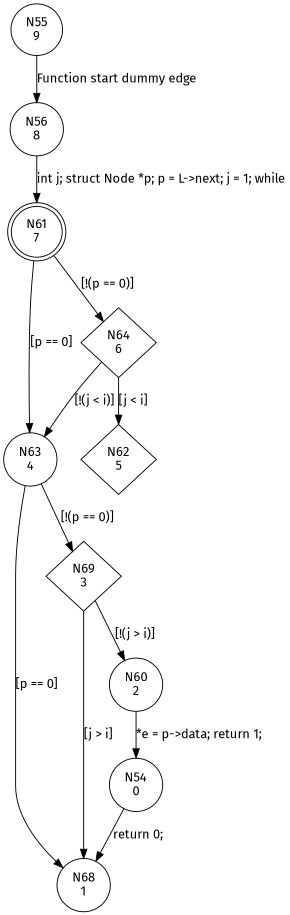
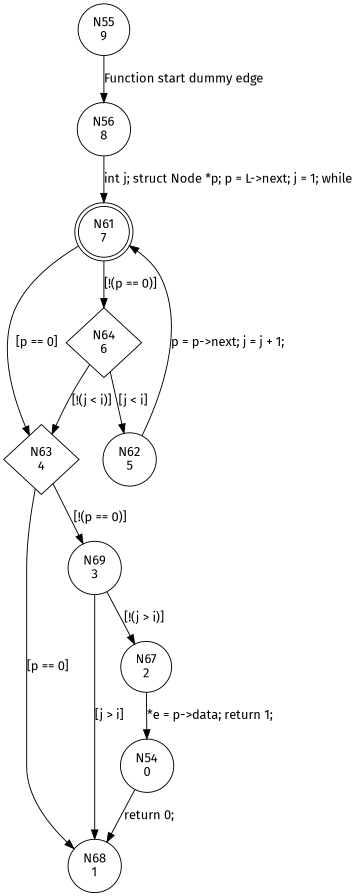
none -> (171, 340)
(30, 459) -> (41, 459)
(119, 459) -> (130, 459)
(84, 576) -> (95, 568)
(136, 685) -> (146, 667)
